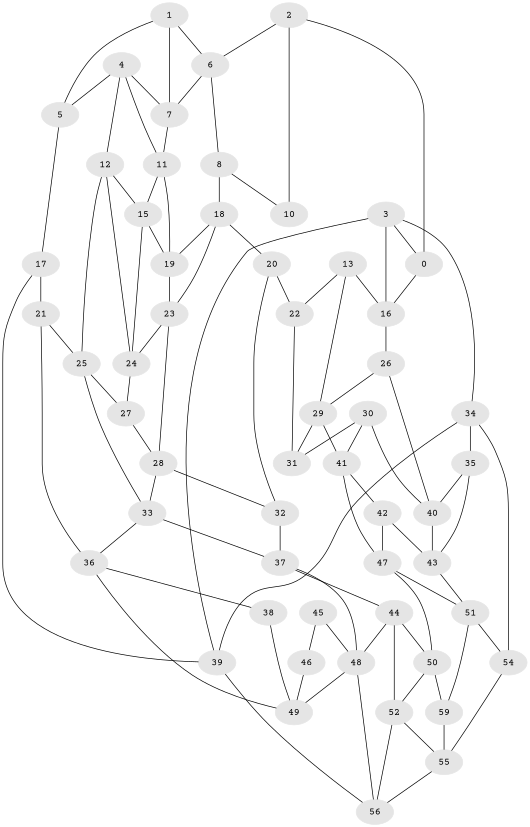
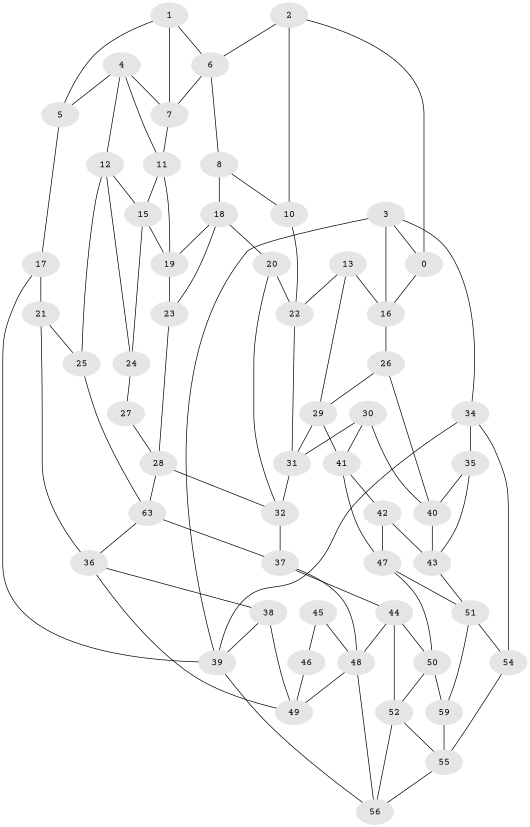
none -> (297, 264)
(150, 339) -> none
(104, 389) -> none
none -> (286, 488)
(147, 513) -> (147, 513)
none -> (243, 638)
